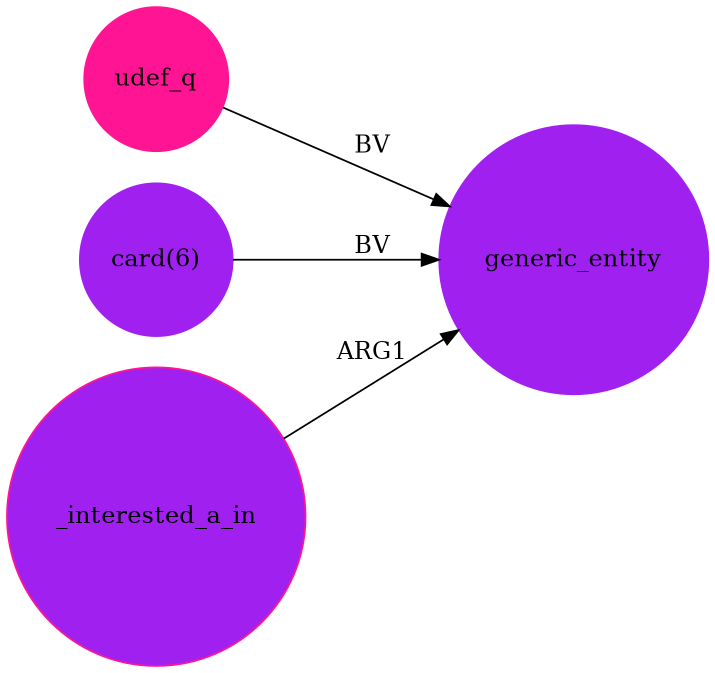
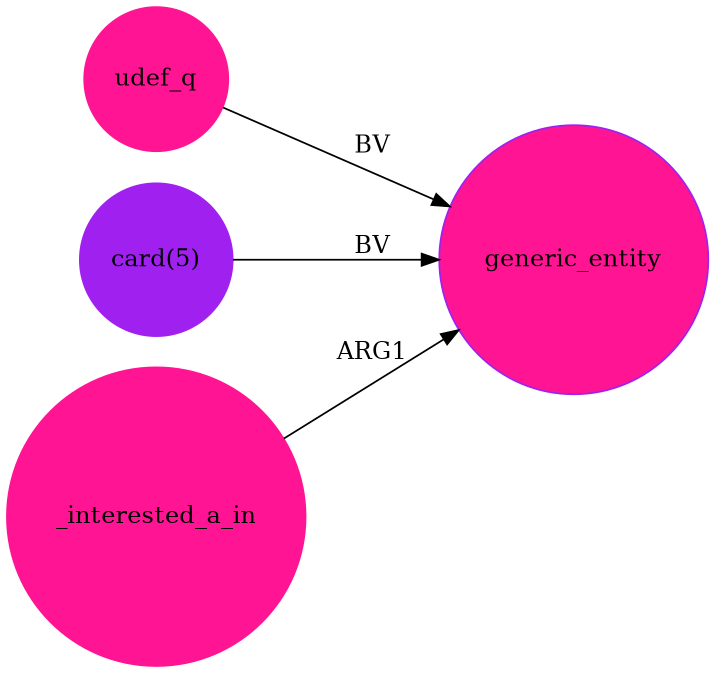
(156, 260) -> (156, 260)
(574, 260) -> (574, 260)
(156, 517) -> (156, 517)
